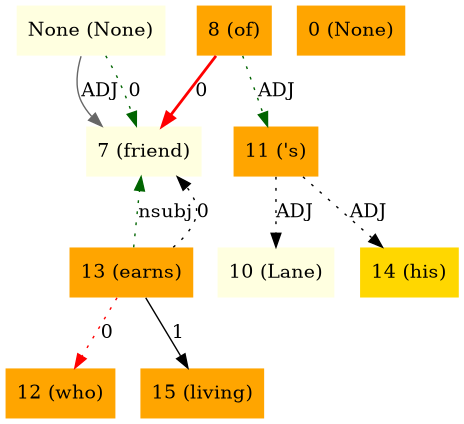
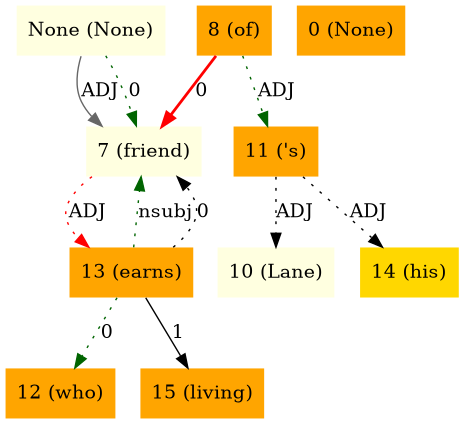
none -> (68, 204)
(100, 327) -> (100, 327)
